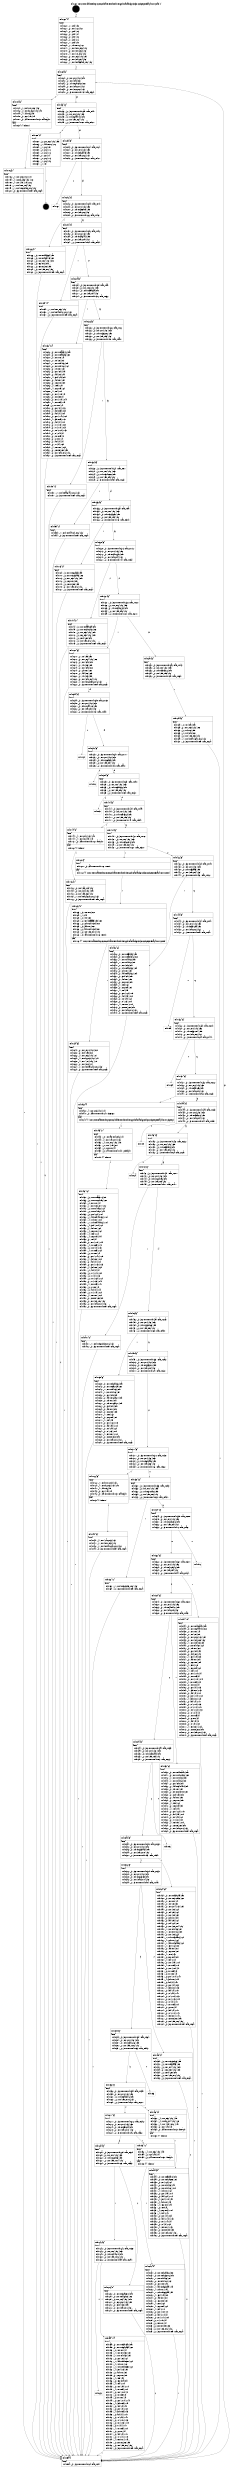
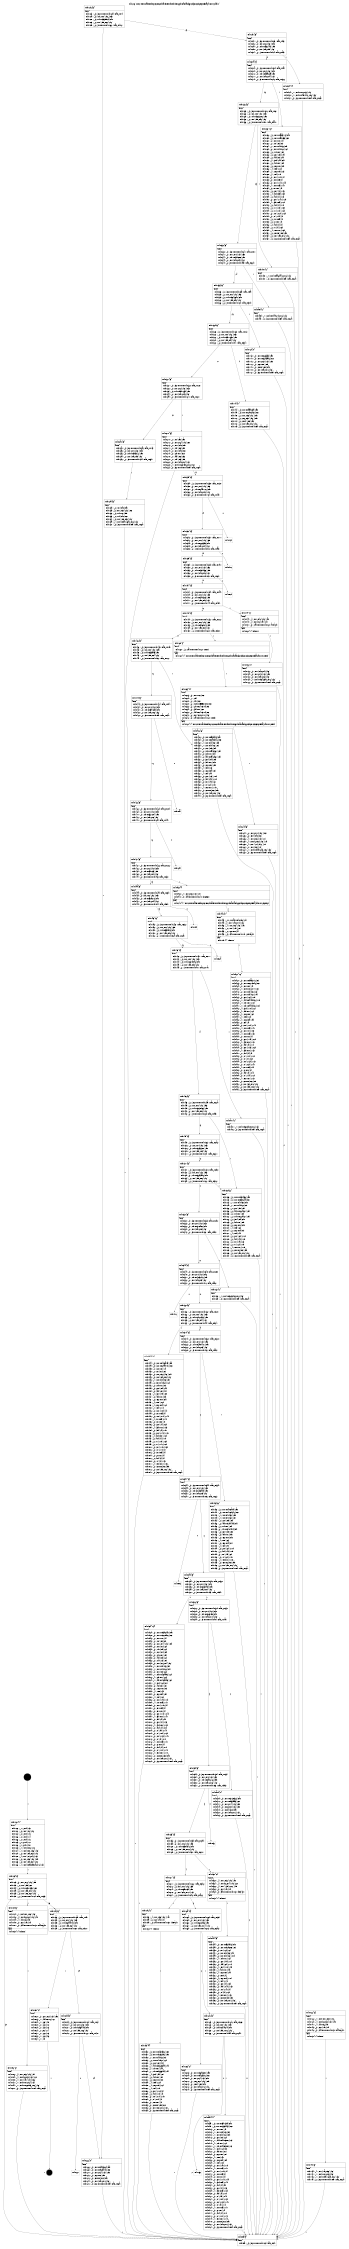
(82, 178) -> (91, 2097)
(130, 1472) -> (218, 1186)
